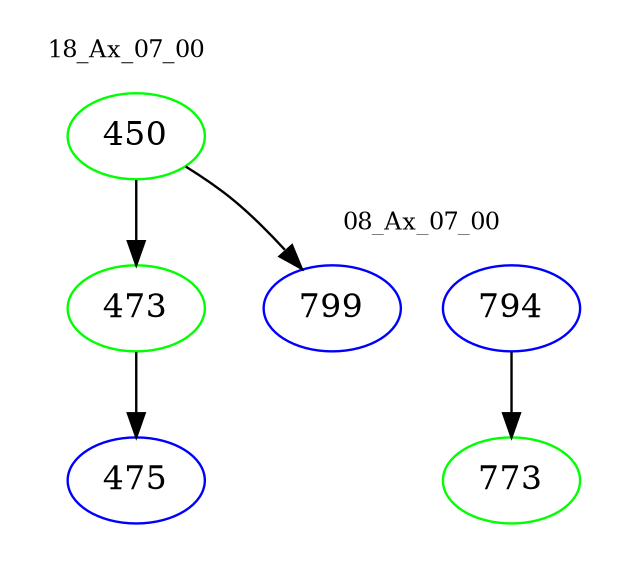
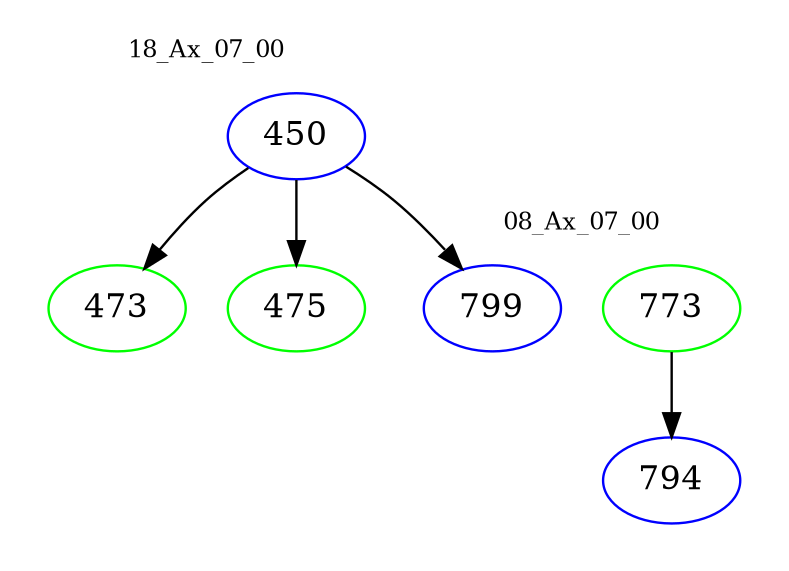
(136, 136) -> (296, 136)
(136, 383) -> (296, 211)
(512, 383) -> (672, 383)
(136, 480) -> (296, 308)
